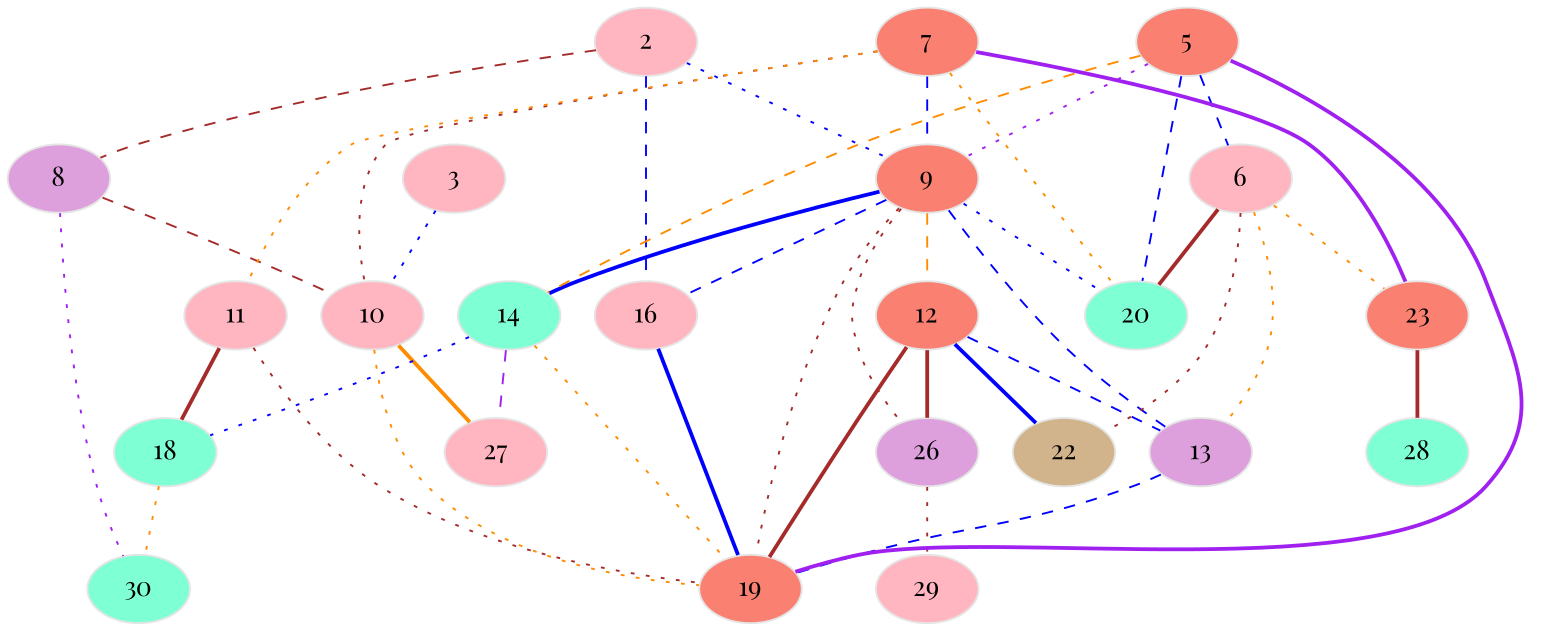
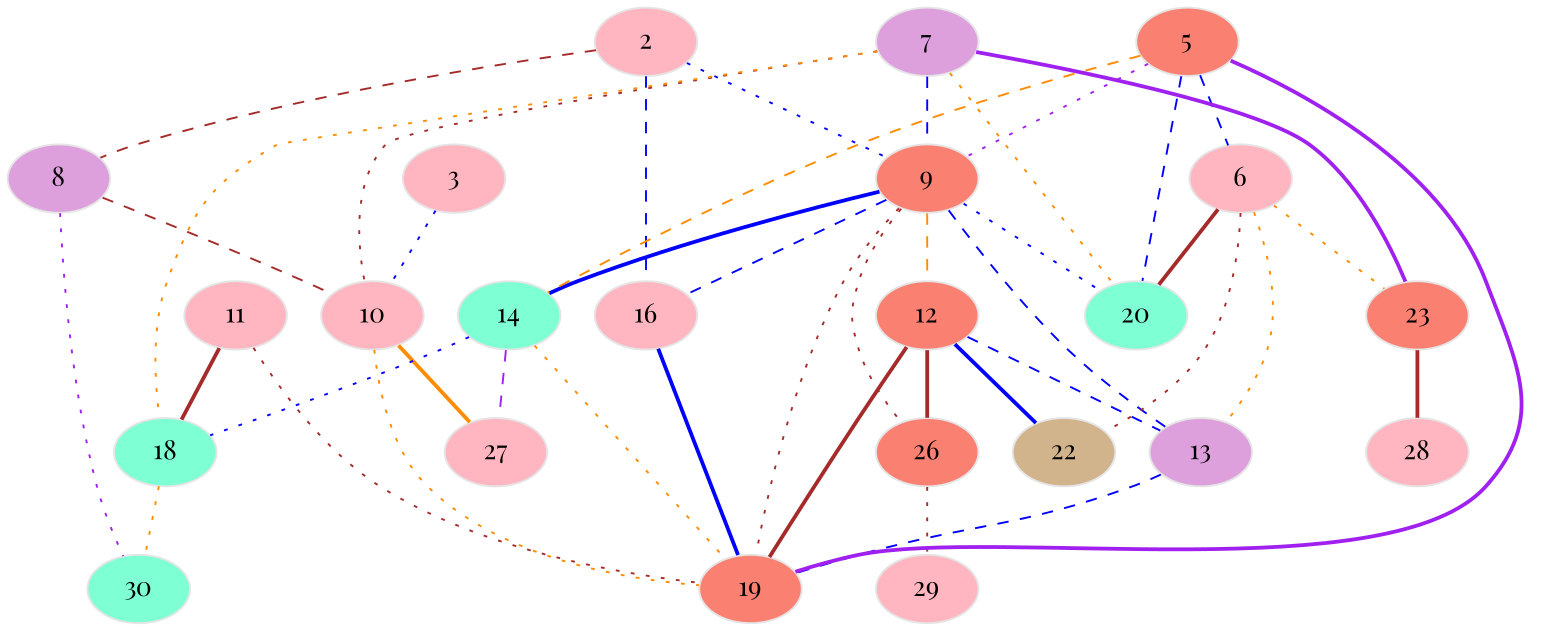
(927, 42) -> (927, 42)
(372, 138) -> (397, 125)
(927, 452) -> (927, 452)
(1417, 452) -> (1417, 452)
